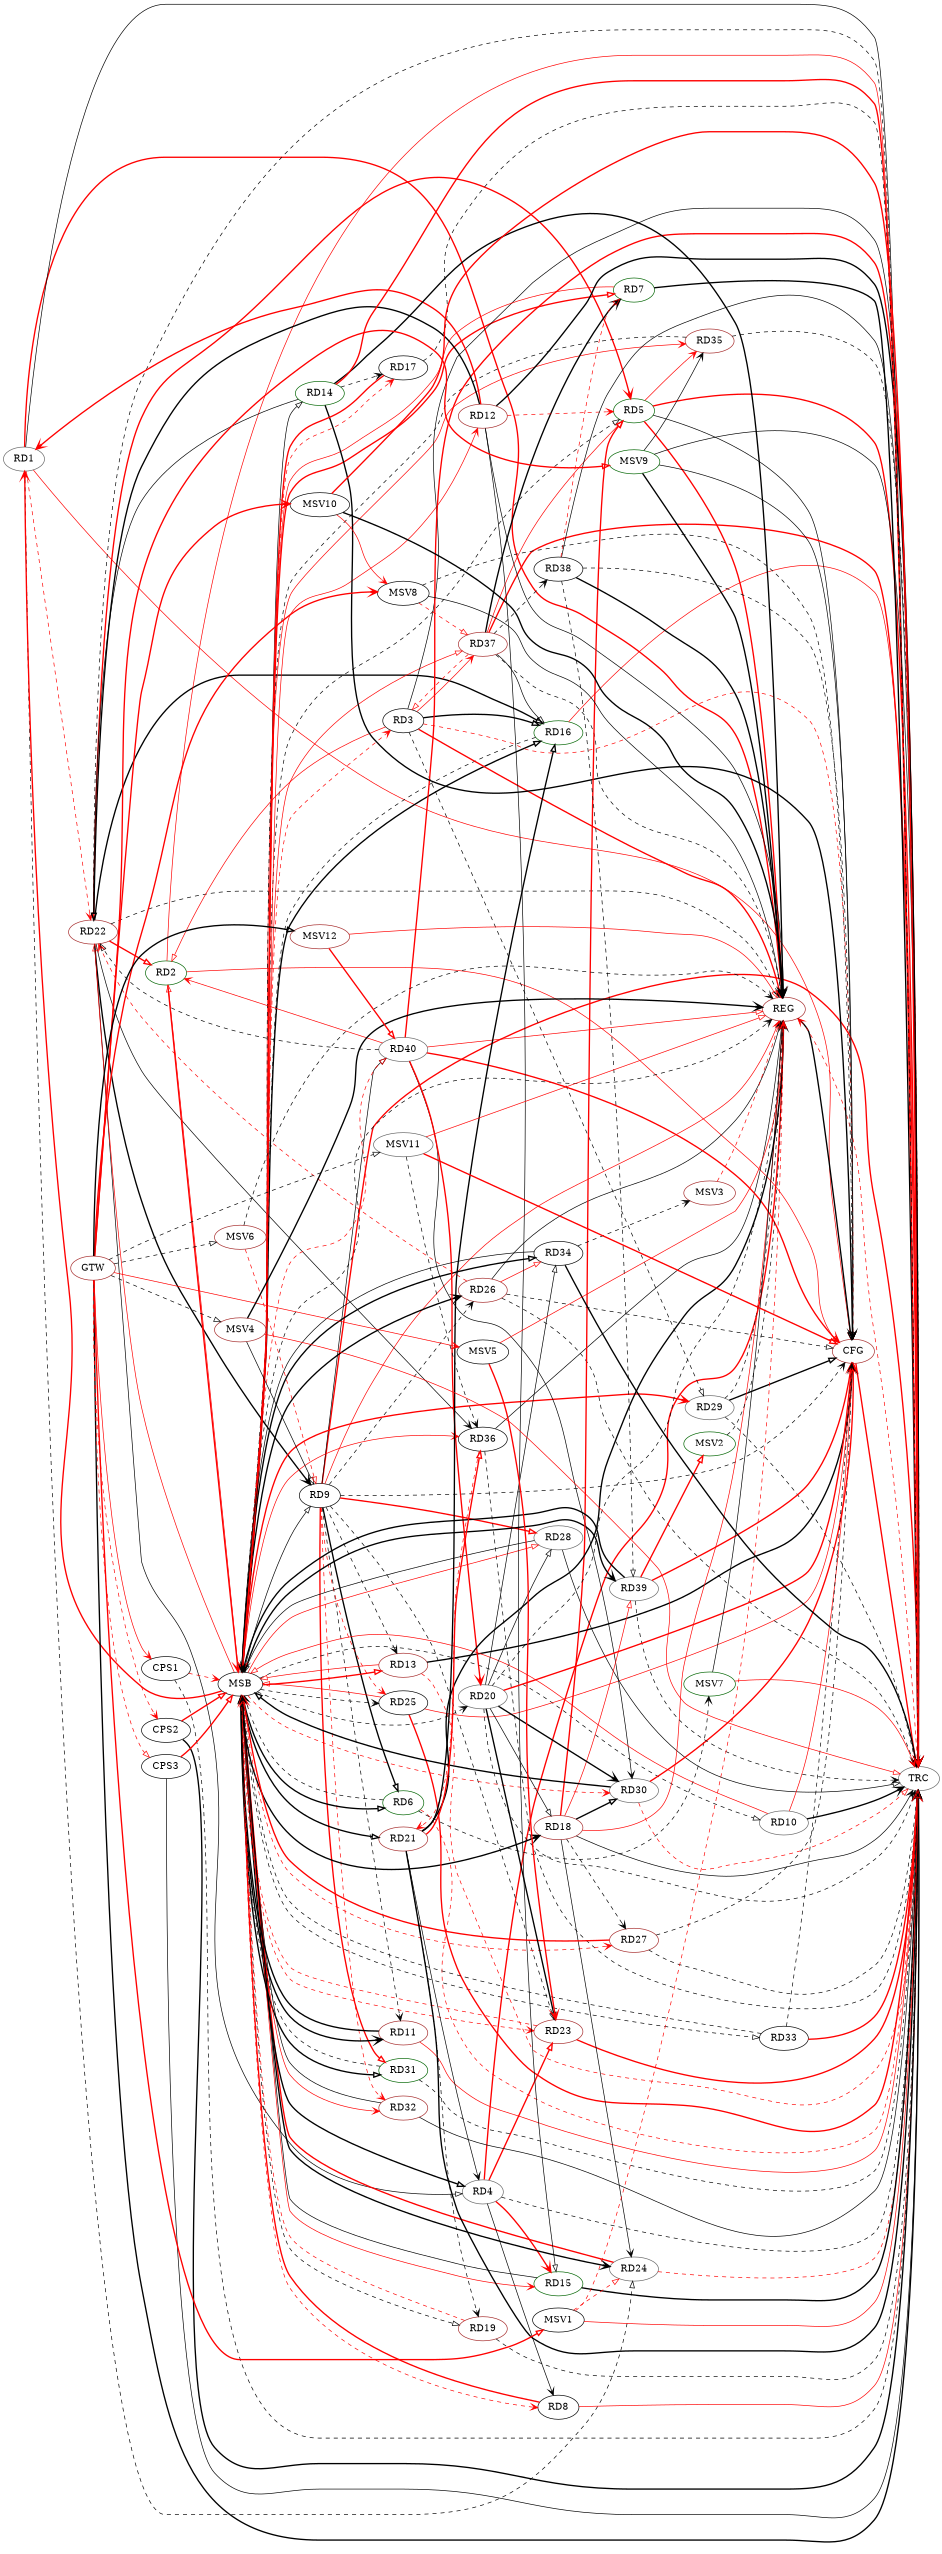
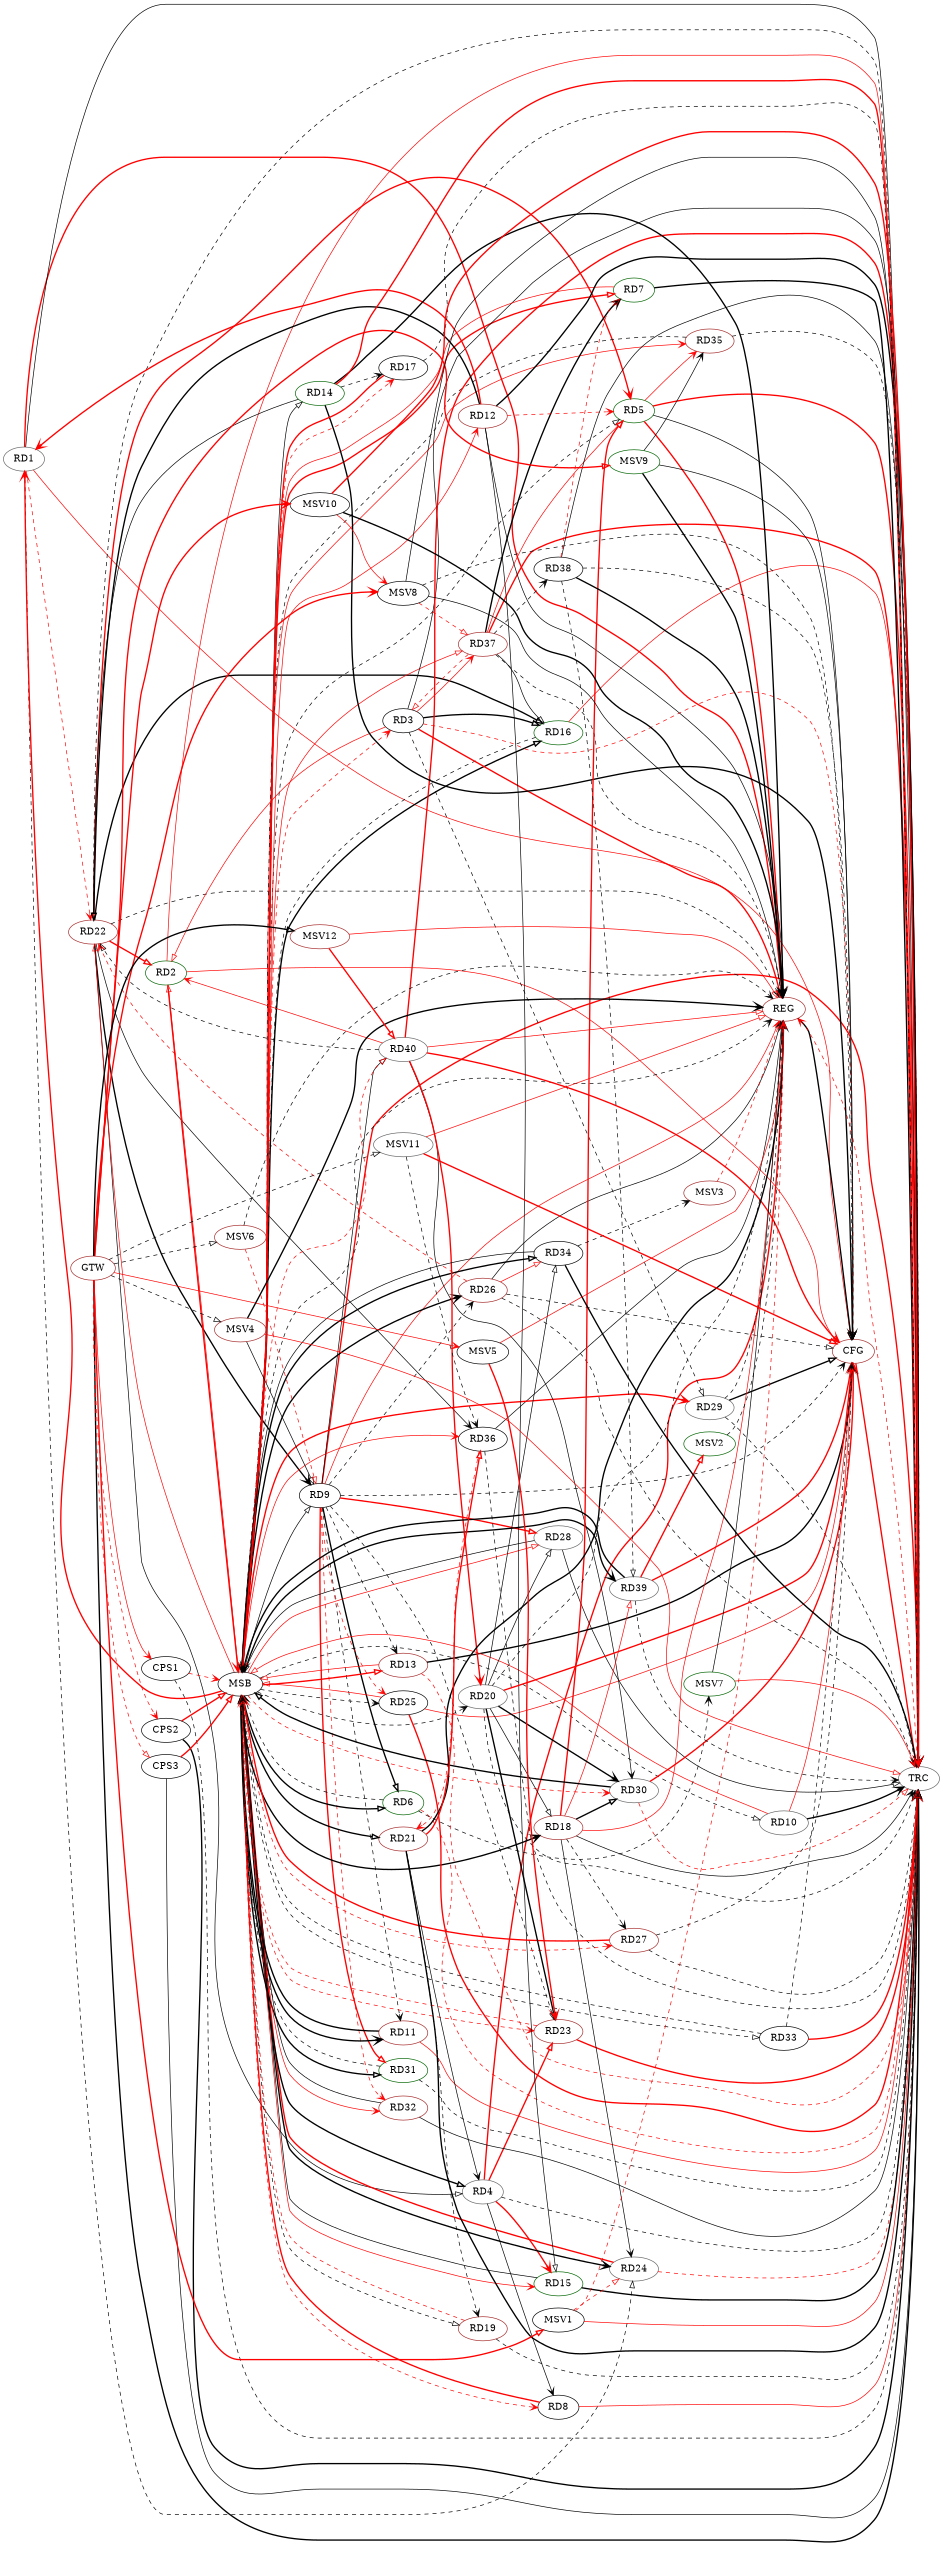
(913, 995) -> (868, 206)
(456, 1290) -> none
